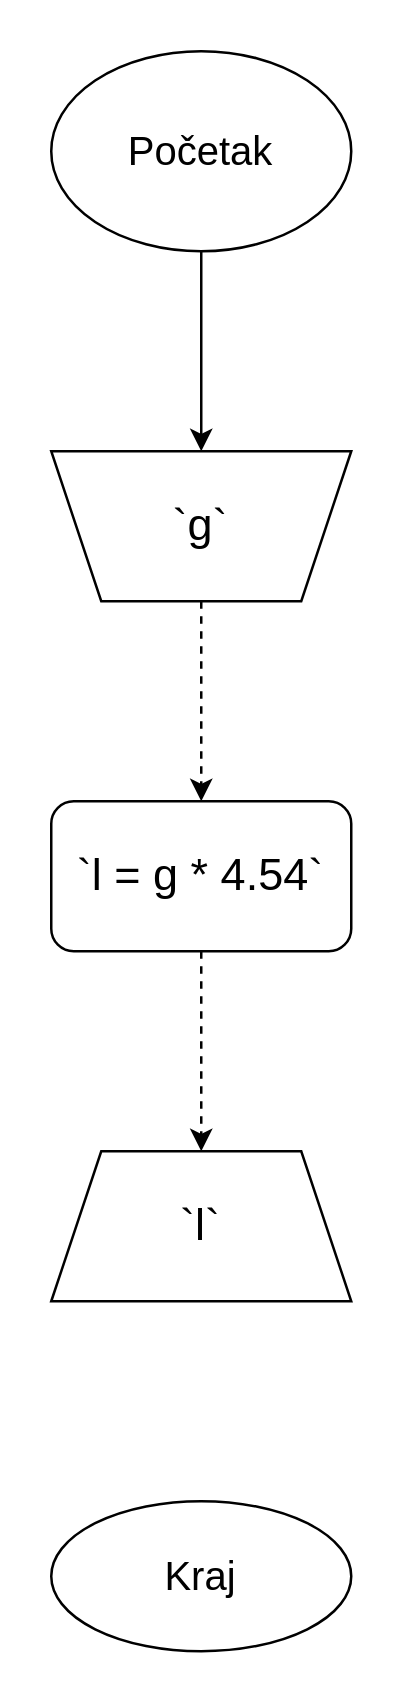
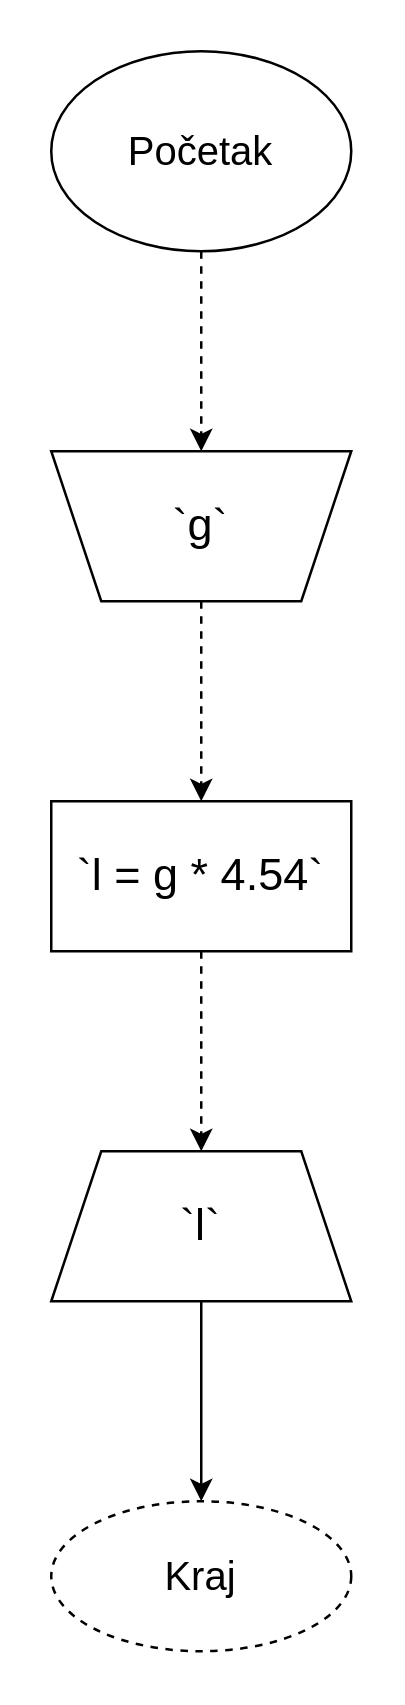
(201, 342) -> (201, 342)
(201, 876) -> (201, 876)
none -> (201, 1393)
(201, 1576) -> (201, 1576)
